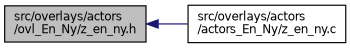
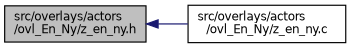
(267, 24) -> (267, 24)
